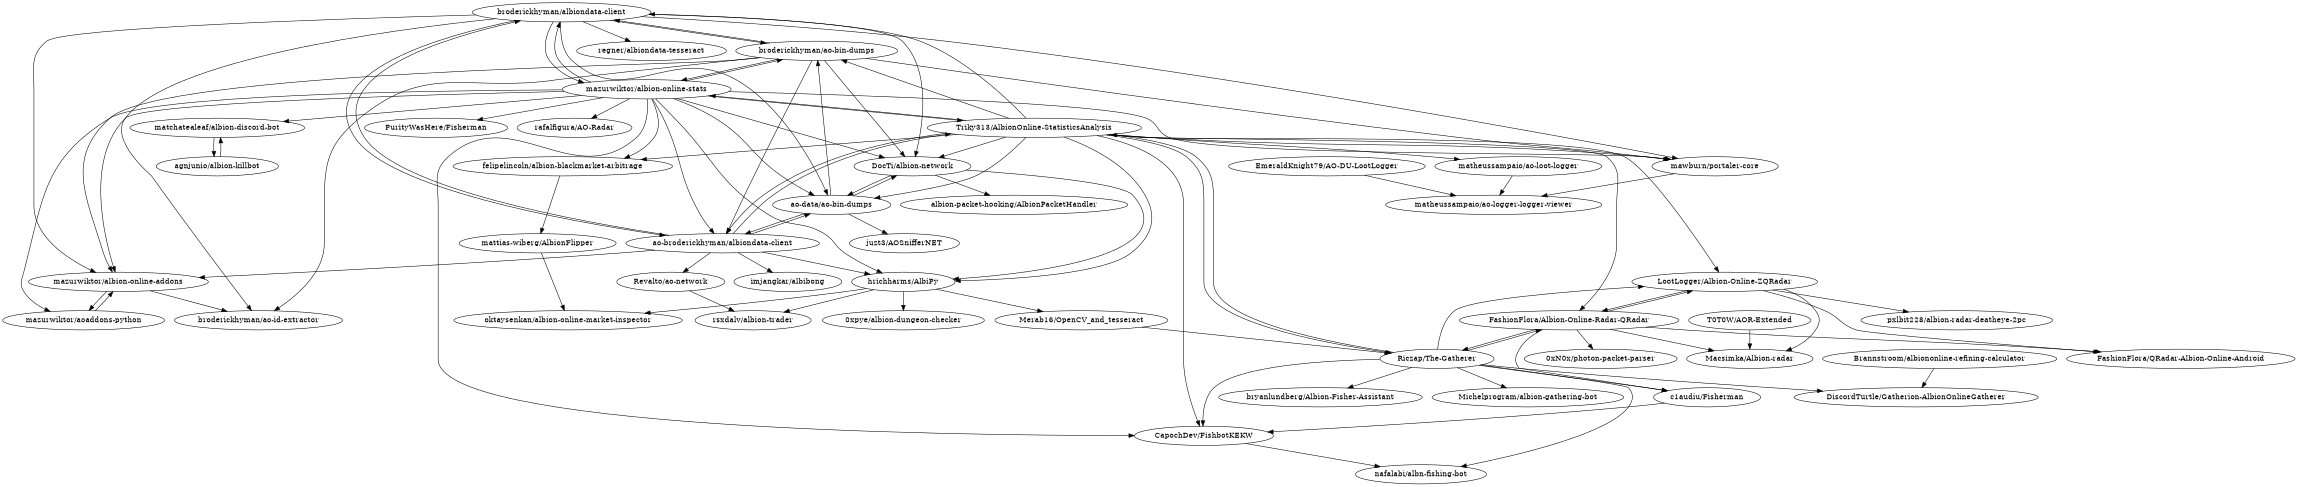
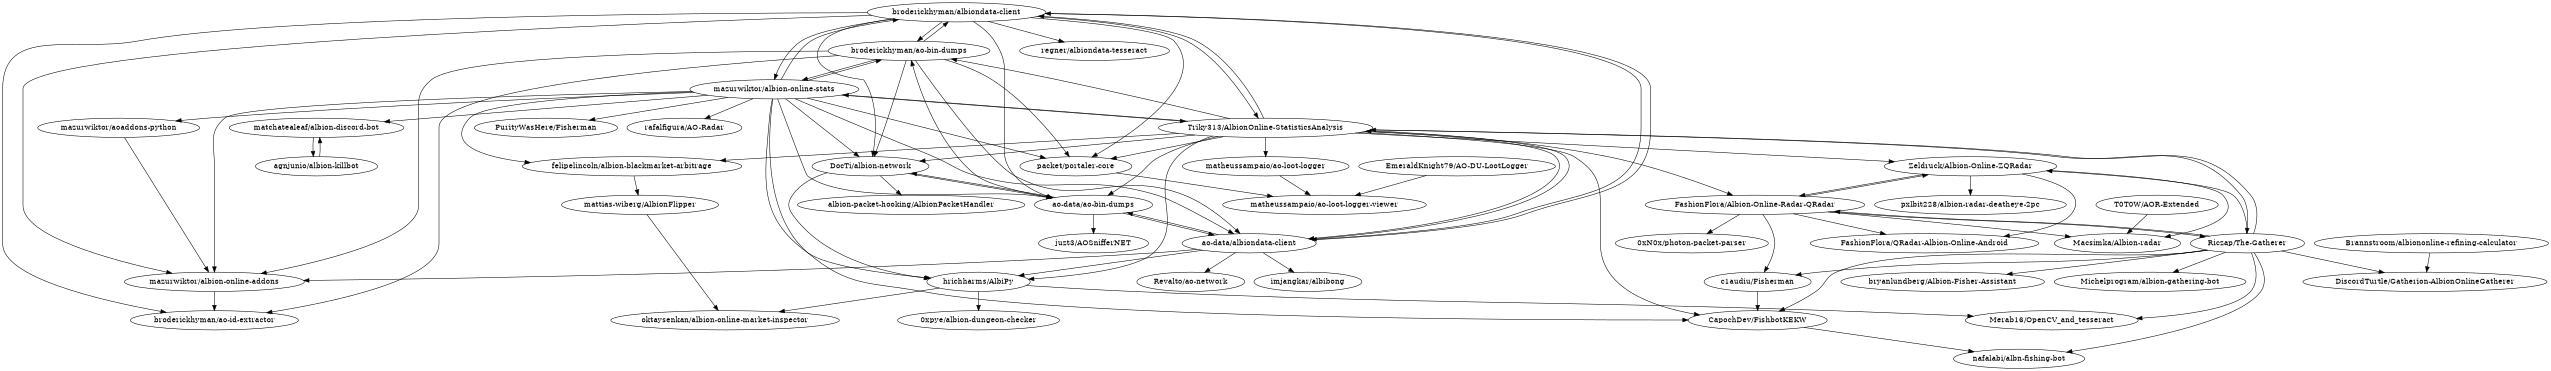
none -> (1180, 38)
(1715, 166) -> (1076, 166)
(1494, 205) -> (1325, 205)
(723, 243) -> (1249, 243)
(1725, 282) -> (1970, 166)
(100, 299) -> none
(753, 320) -> none
(1263, 340) -> (2218, 307)
